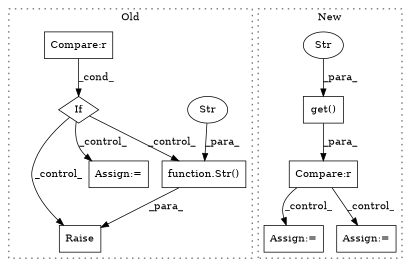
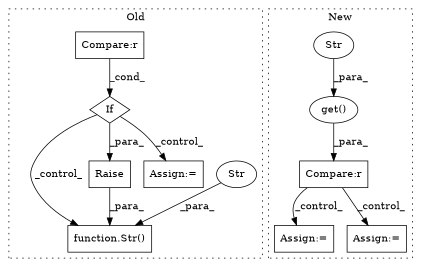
(323, 110) -> (334, 110)
(59, 174) -> (127, 142)
(143, 206) -> (110, 203)
